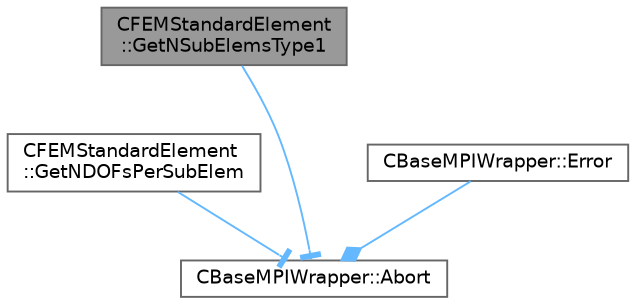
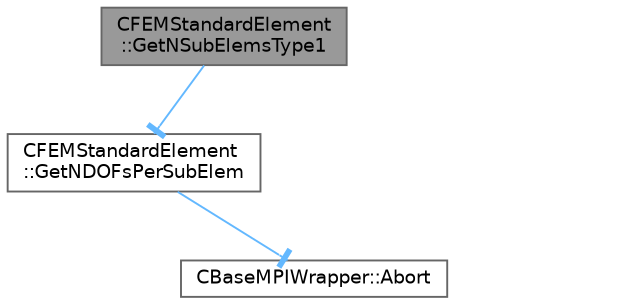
(285, 154) -> (182, 96)
(498, 163) -> none
